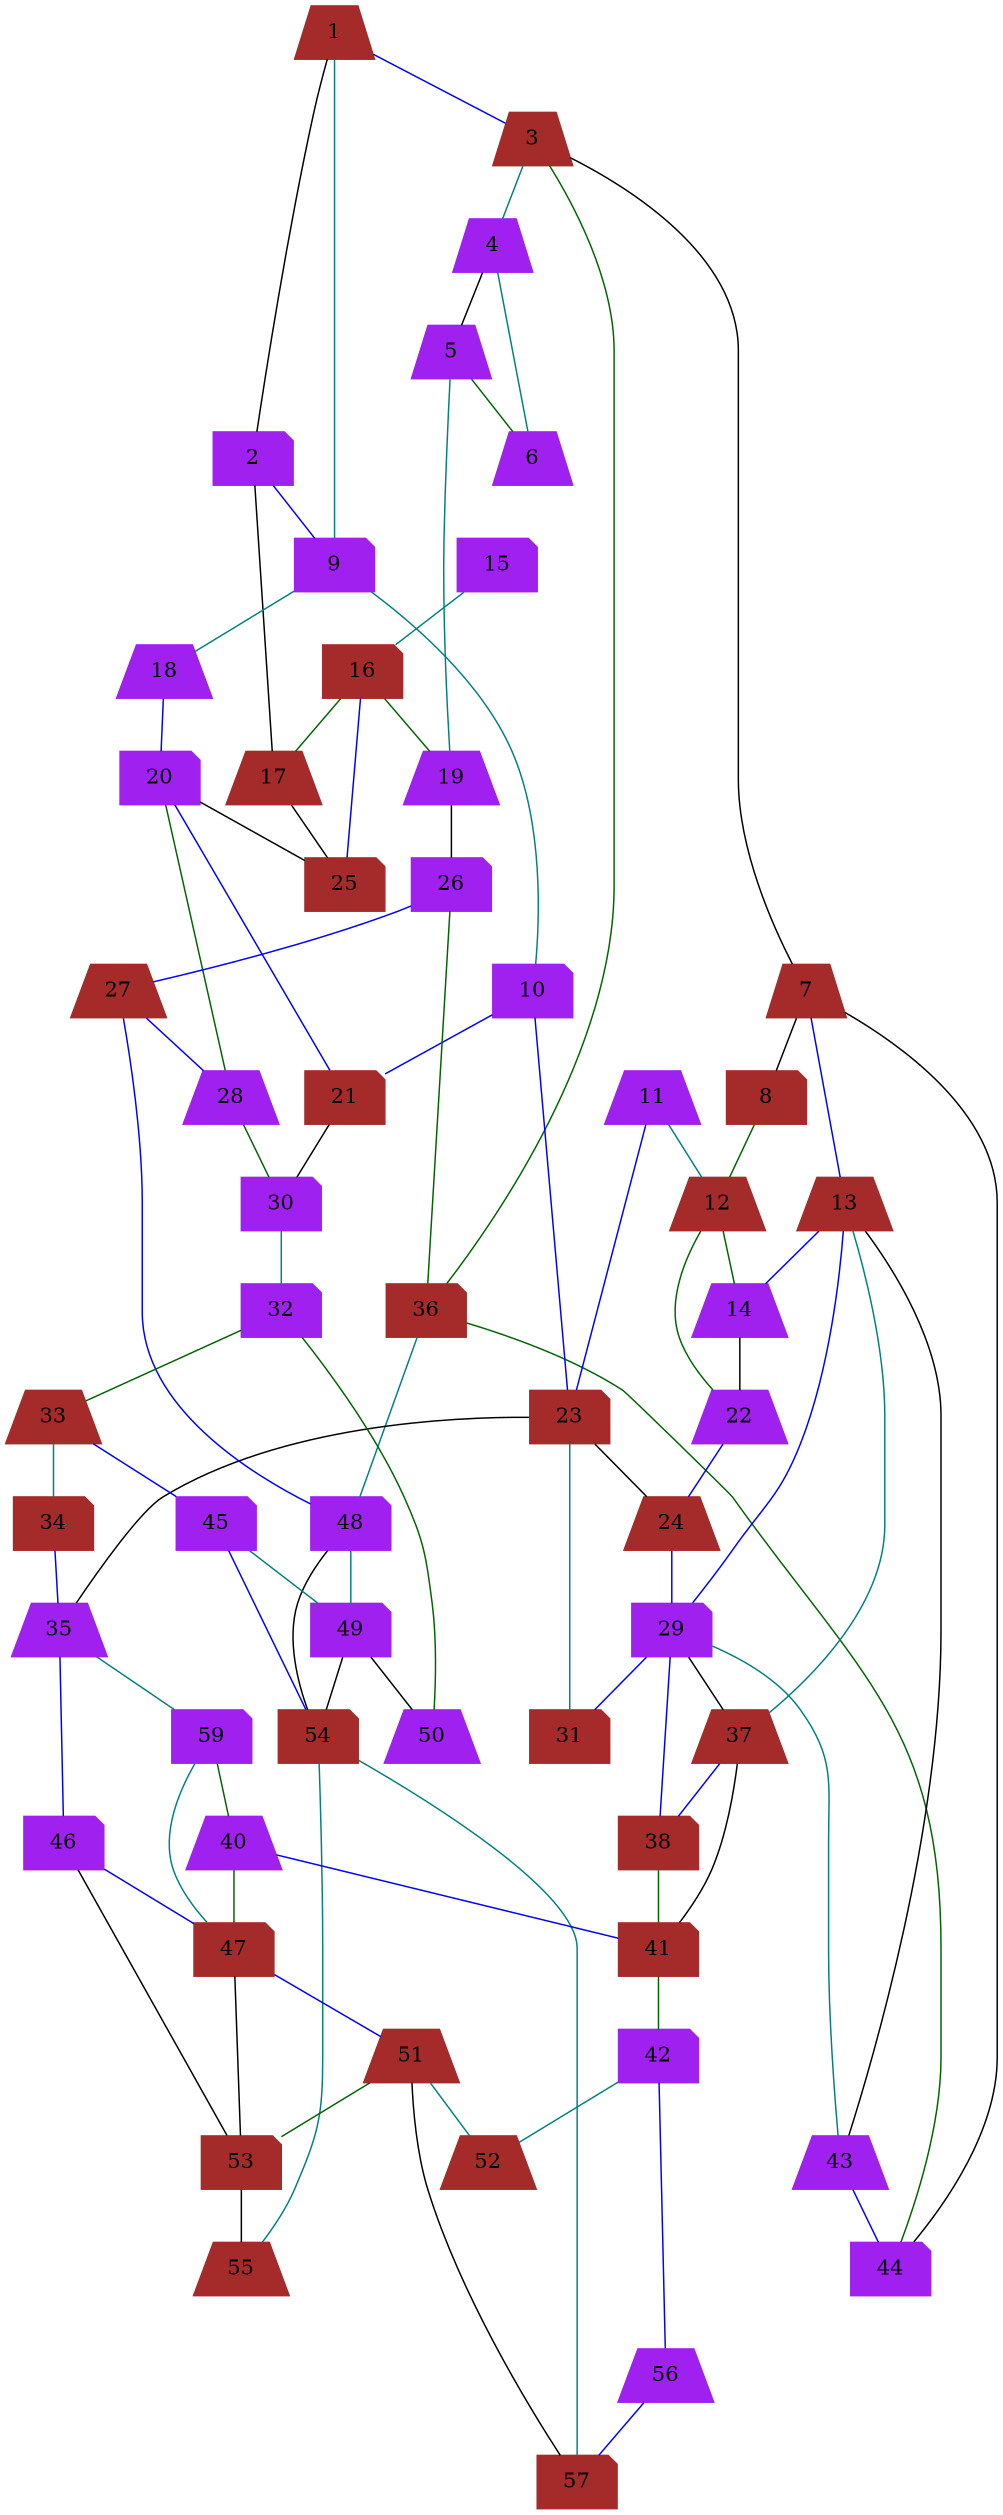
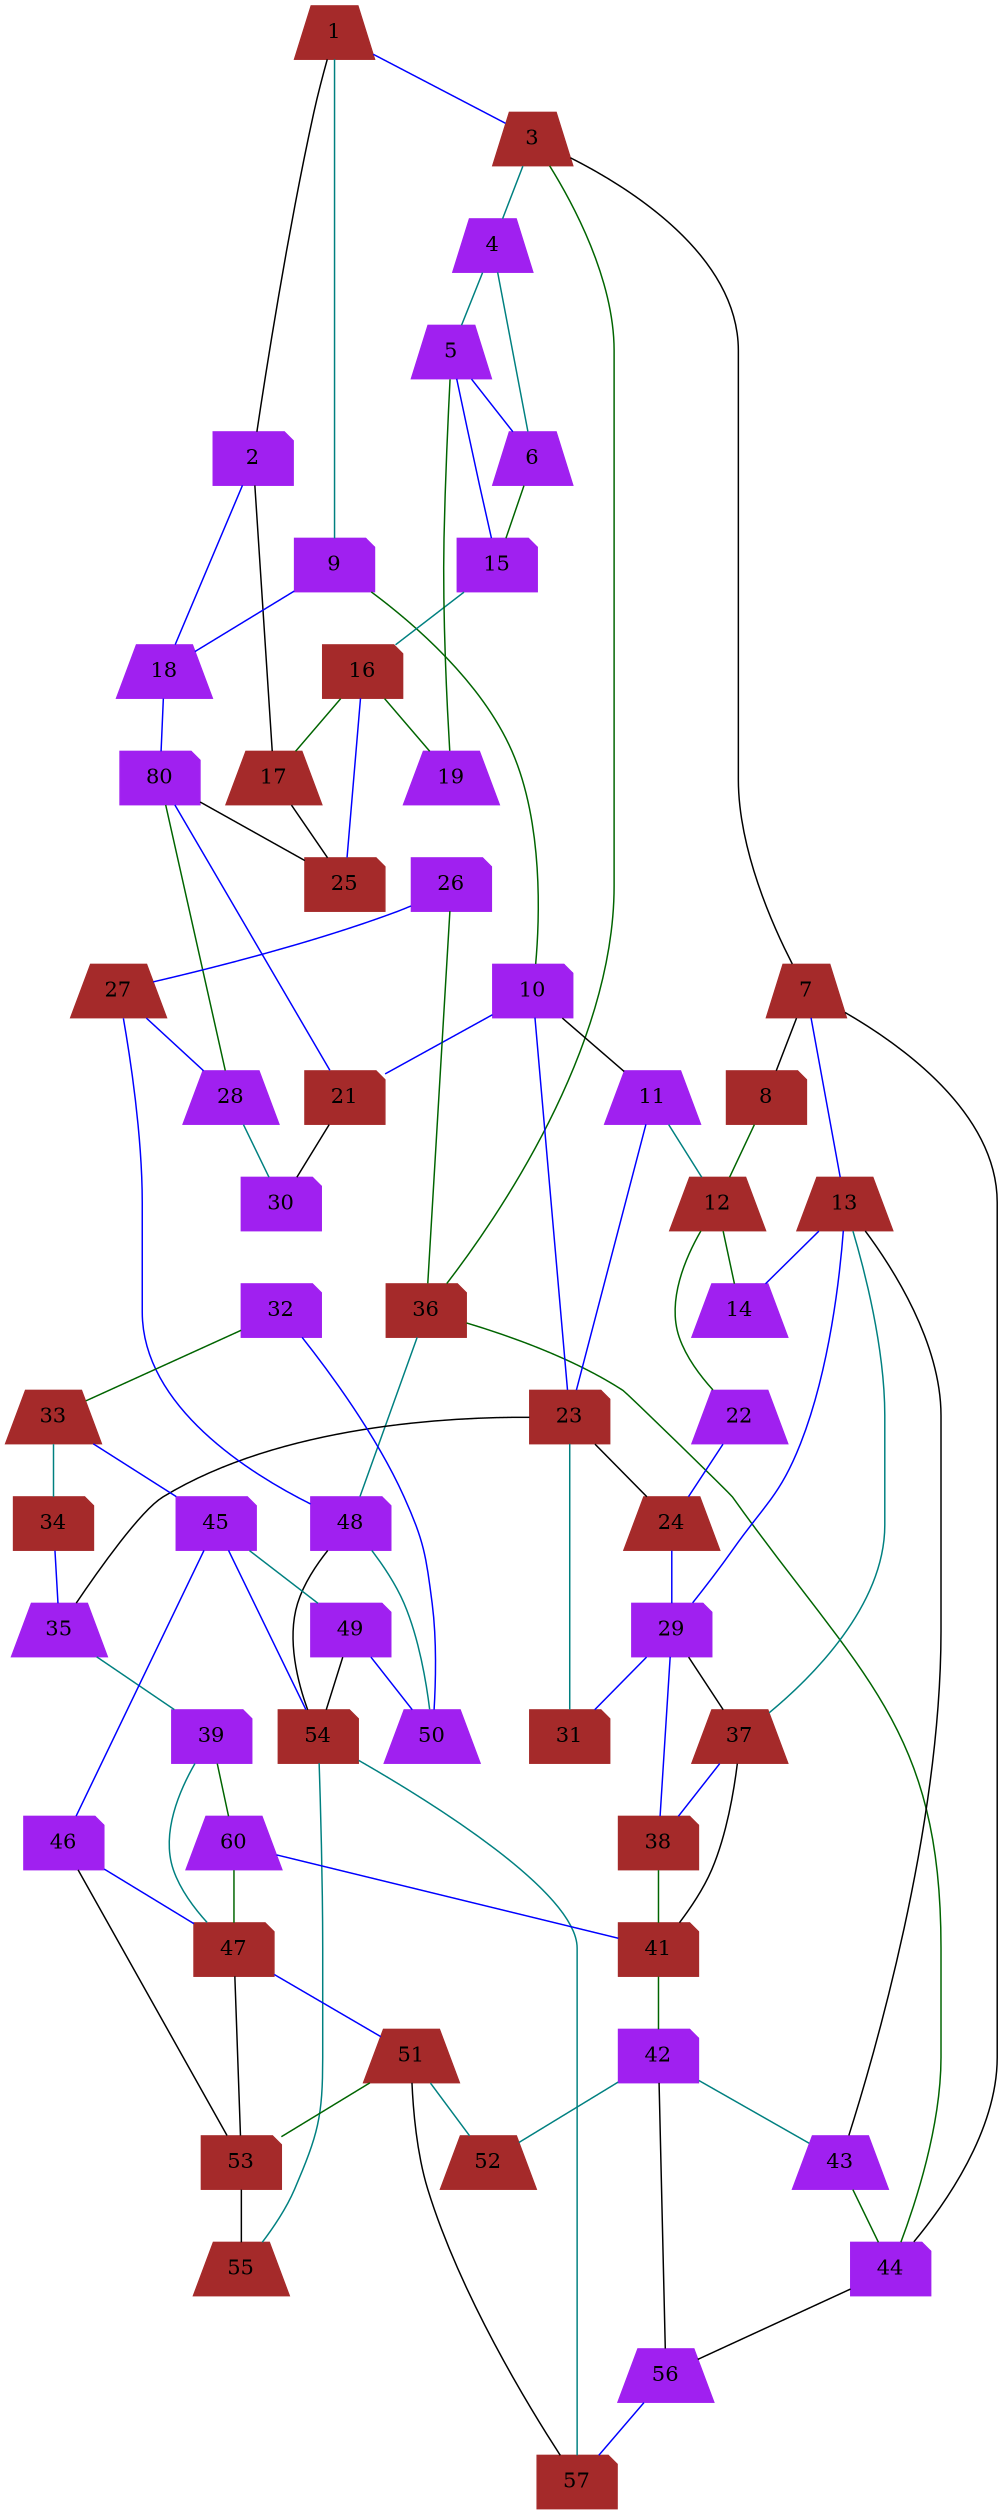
(472, 299) -> (472, 299)
(492, 405) -> (492, 405)
none -> (474, 459)
(294, 512) -> (209, 565)
none -> (515, 512)
(444, 565) -> (444, 565)
(245, 621) -> (245, 621)
(512, 752) -> (512, 752)
(160, 778) -> (160, 778)
(451, 831) -> none
none -> (593, 1045)
(256, 1151) -> (256, 1151)
(281, 1257) -> none
(740, 1364) -> none
(410, 1509) -> (410, 1509)
(351, 1577) -> (412, 1626)
(392, 1683) -> (392, 1683)
(62, 1736) -> (143, 1677)
(212, 1737) -> (212, 1737)
(234, 1843) -> (234, 1843)
(829, 1865) -> (754, 2112)
(662, 2216) -> (662, 2216)
(866, 2216) -> (866, 2216)
none -> (774, 2324)
